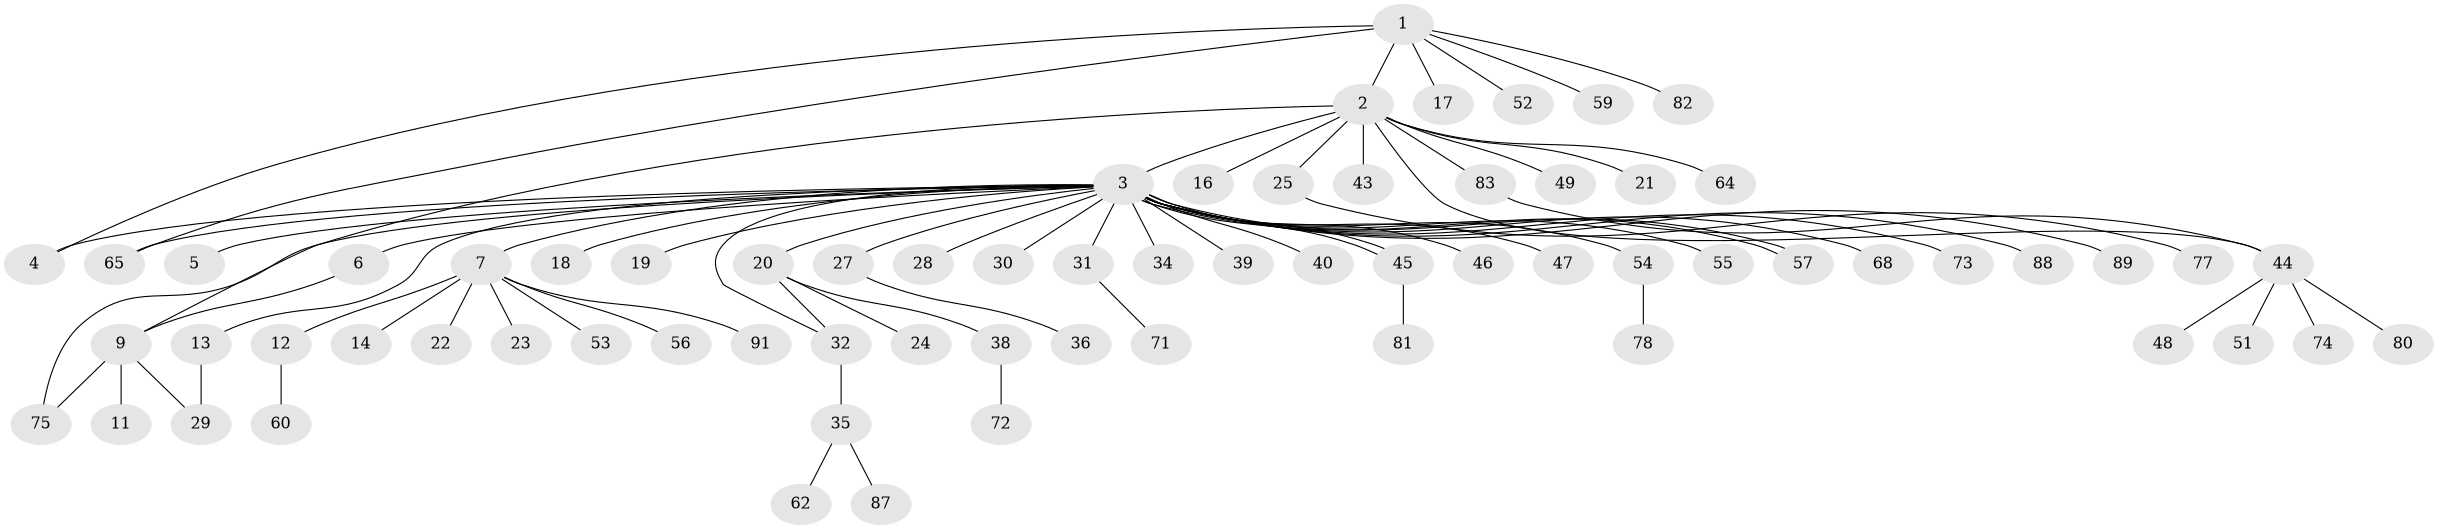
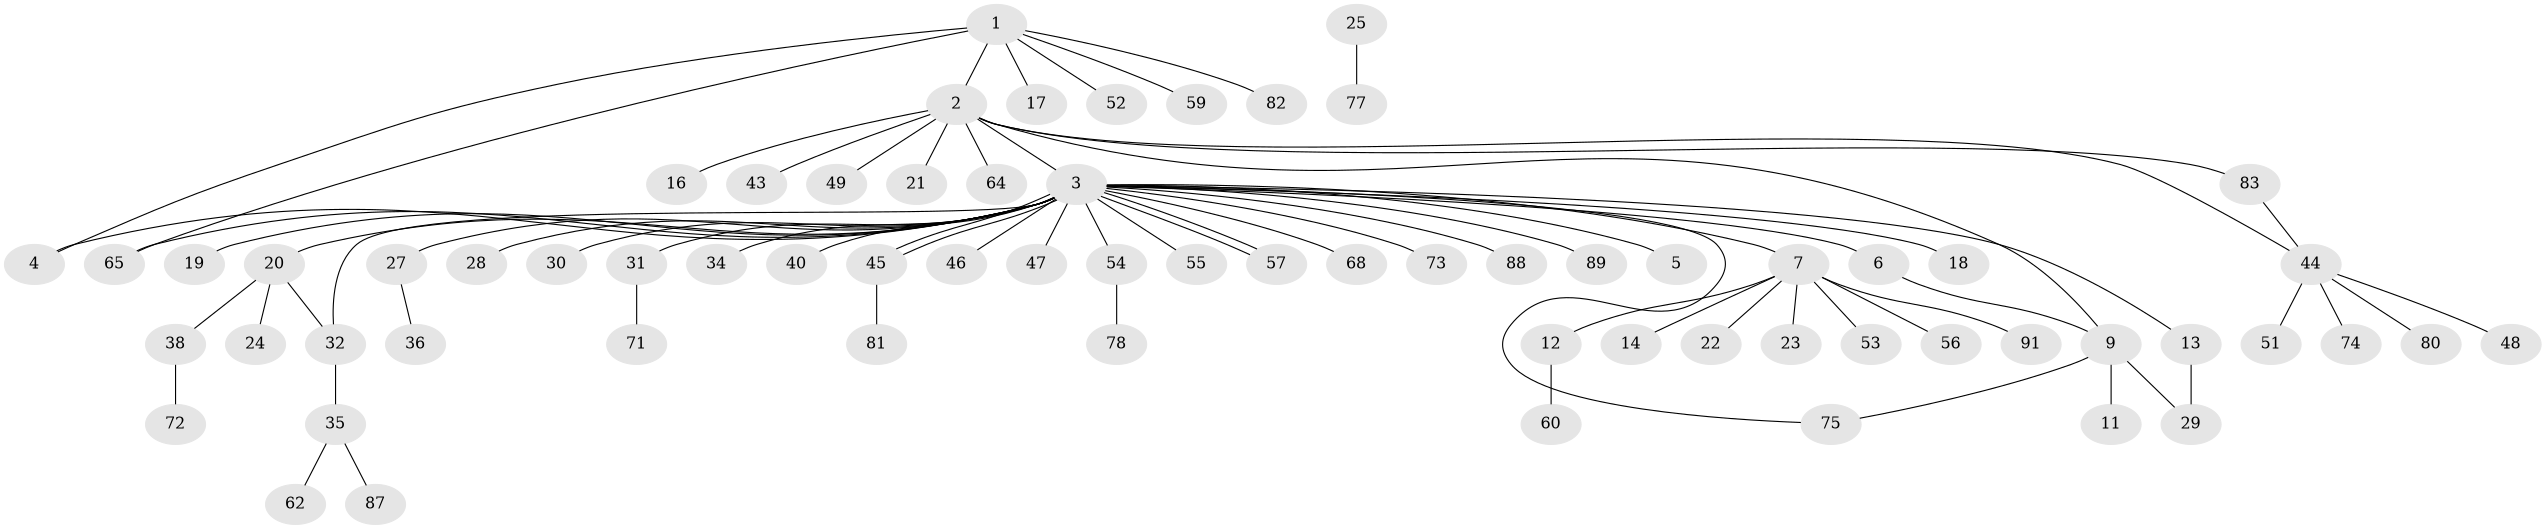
(1323, 144) -> none
(1243, 264) -> none
